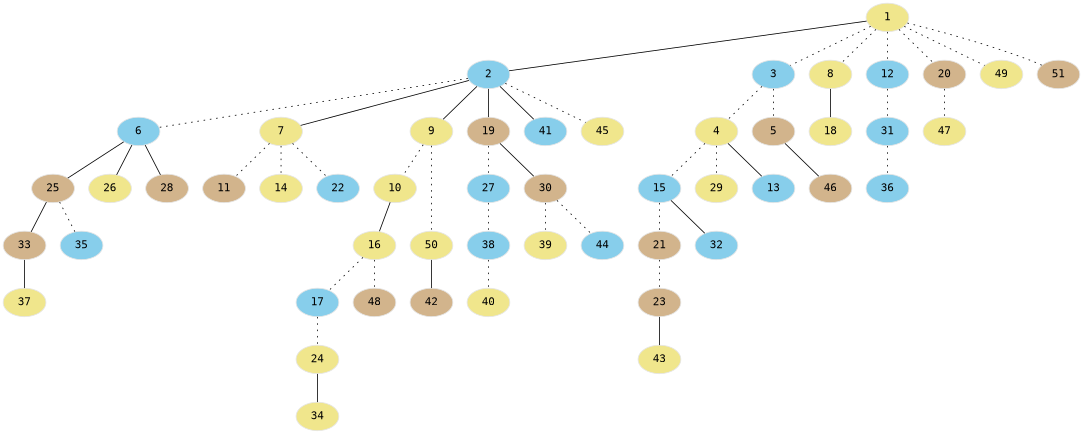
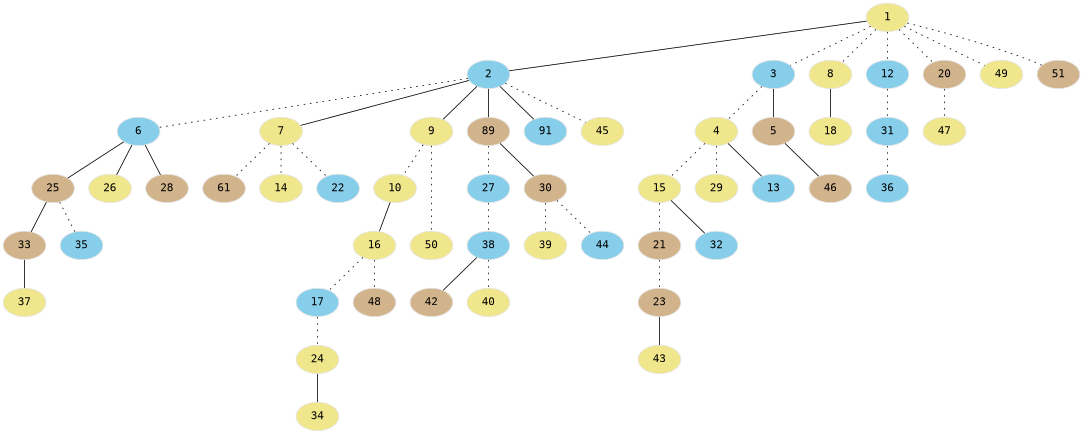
(773, 103) -> (773, 103)
(488, 131) -> (488, 131)
(545, 131) -> (545, 131)
(224, 188) -> (224, 188)
(659, 188) -> (659, 188)
(431, 274) -> (460, 274)
